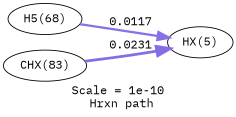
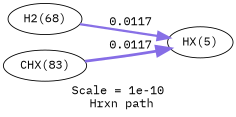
(45, 19) -> (45, 19)
(127, 45) -> (127, 45)
